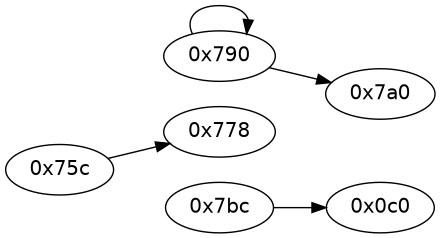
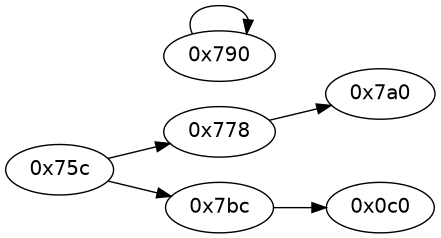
(293, 73) -> (293, 115)
none -> (133, 187)
